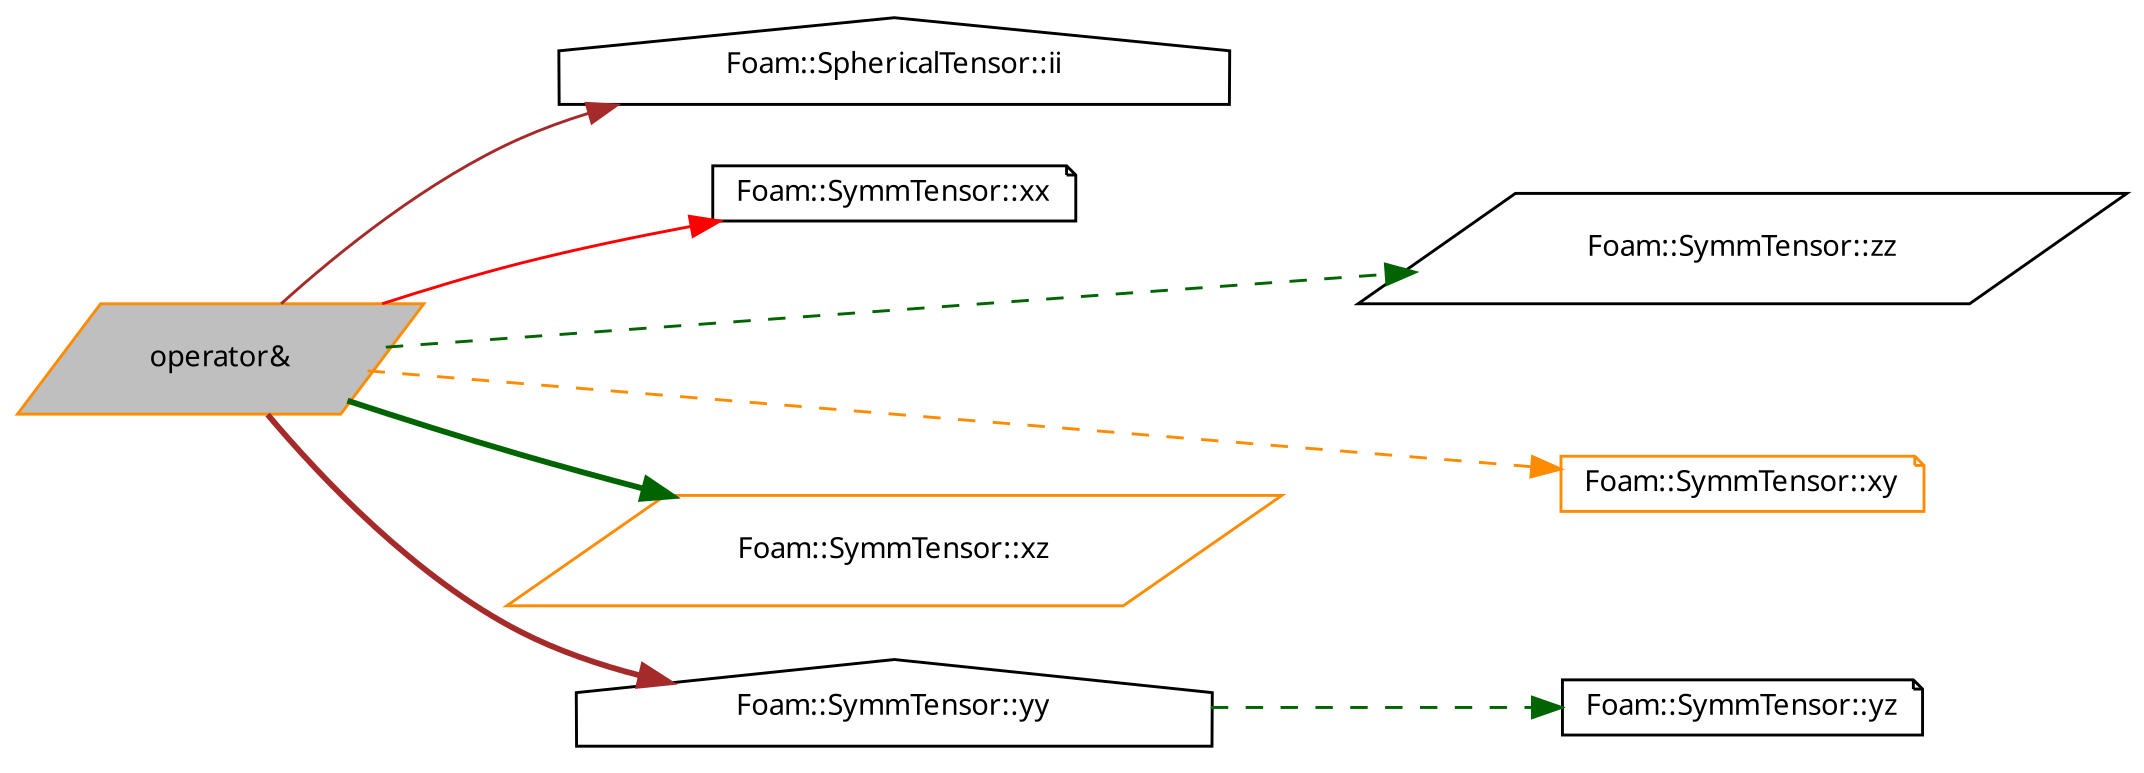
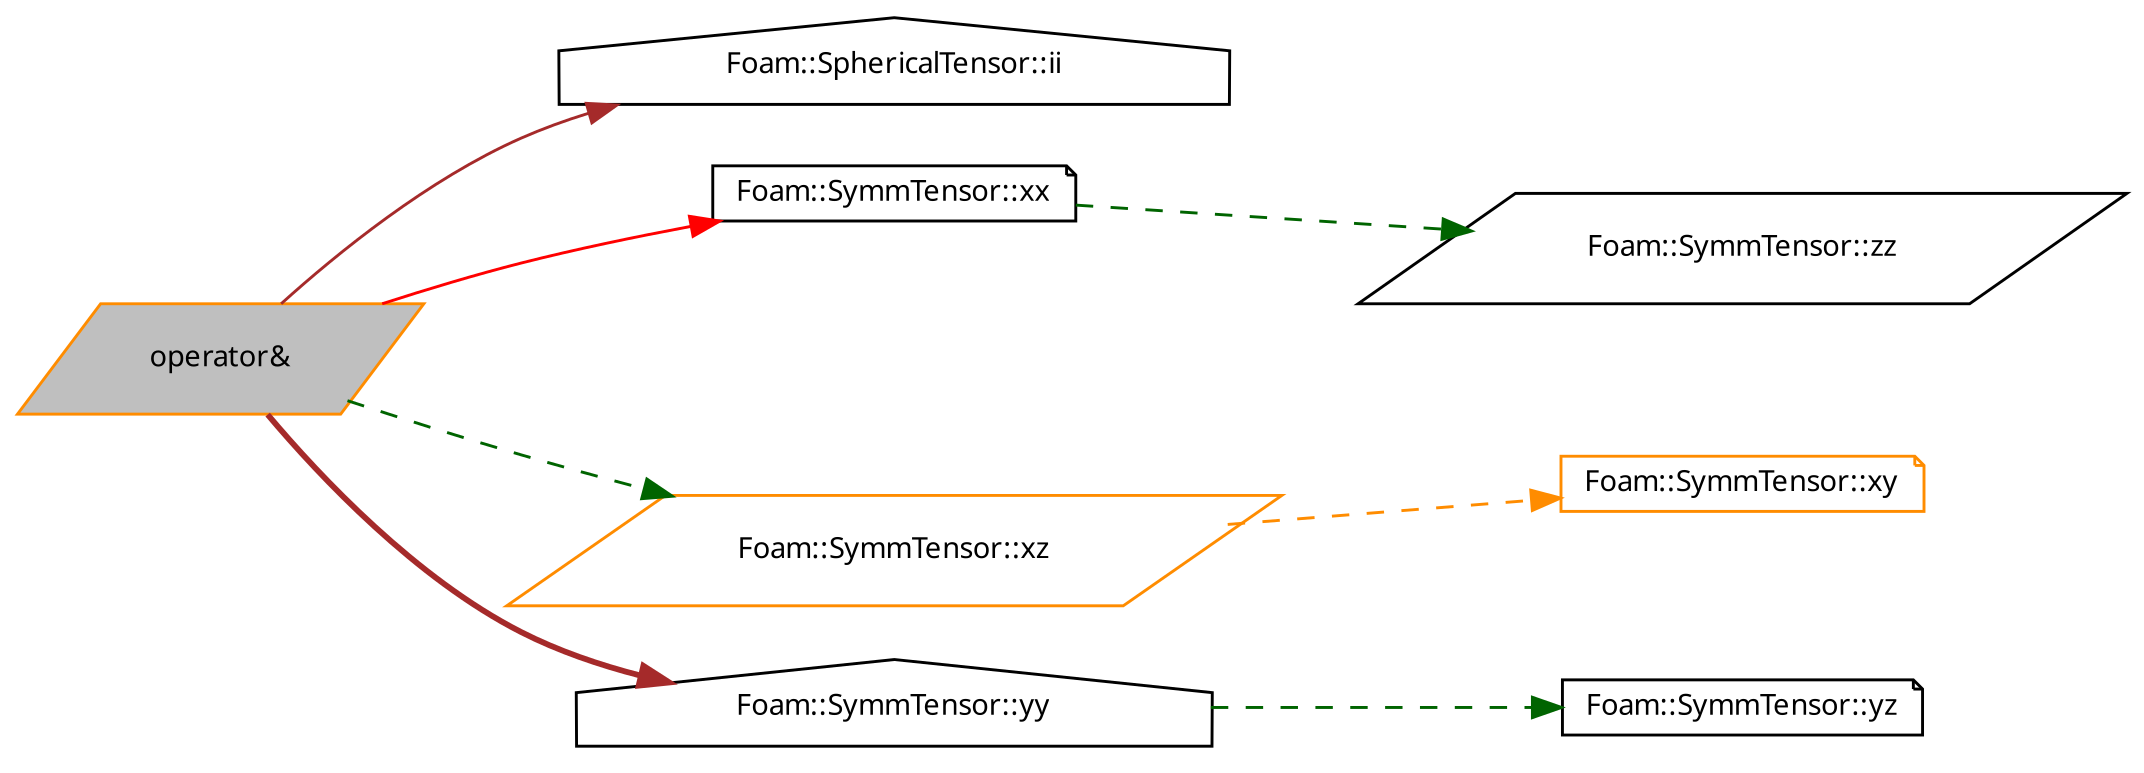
(886, 311) -> (1259, 217)
(949, 419) -> (1380, 512)
(495, 447) -> (495, 447)
